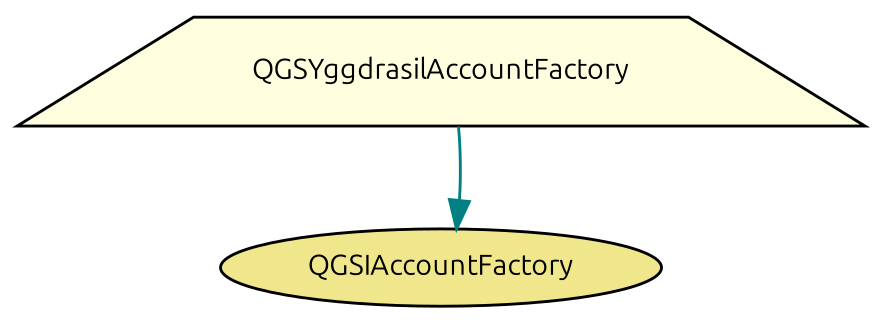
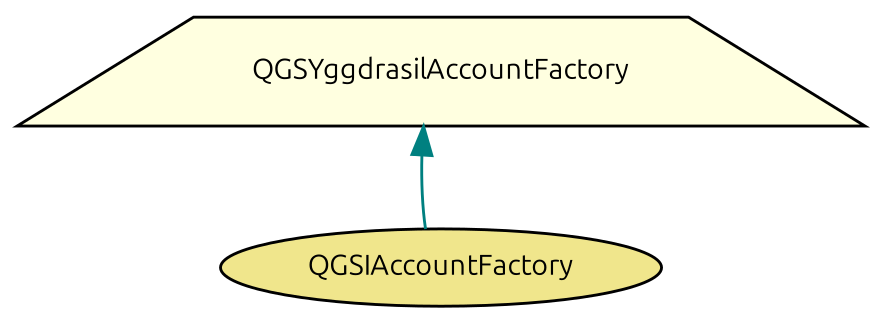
(460, 163) -> (422, 192)
